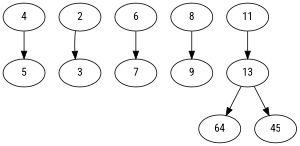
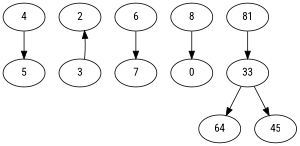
(248, 17) -> (248, 17)
(75, 41) -> (85, 49)
(192, 73) -> (192, 73)
(248, 73) -> (248, 73)
